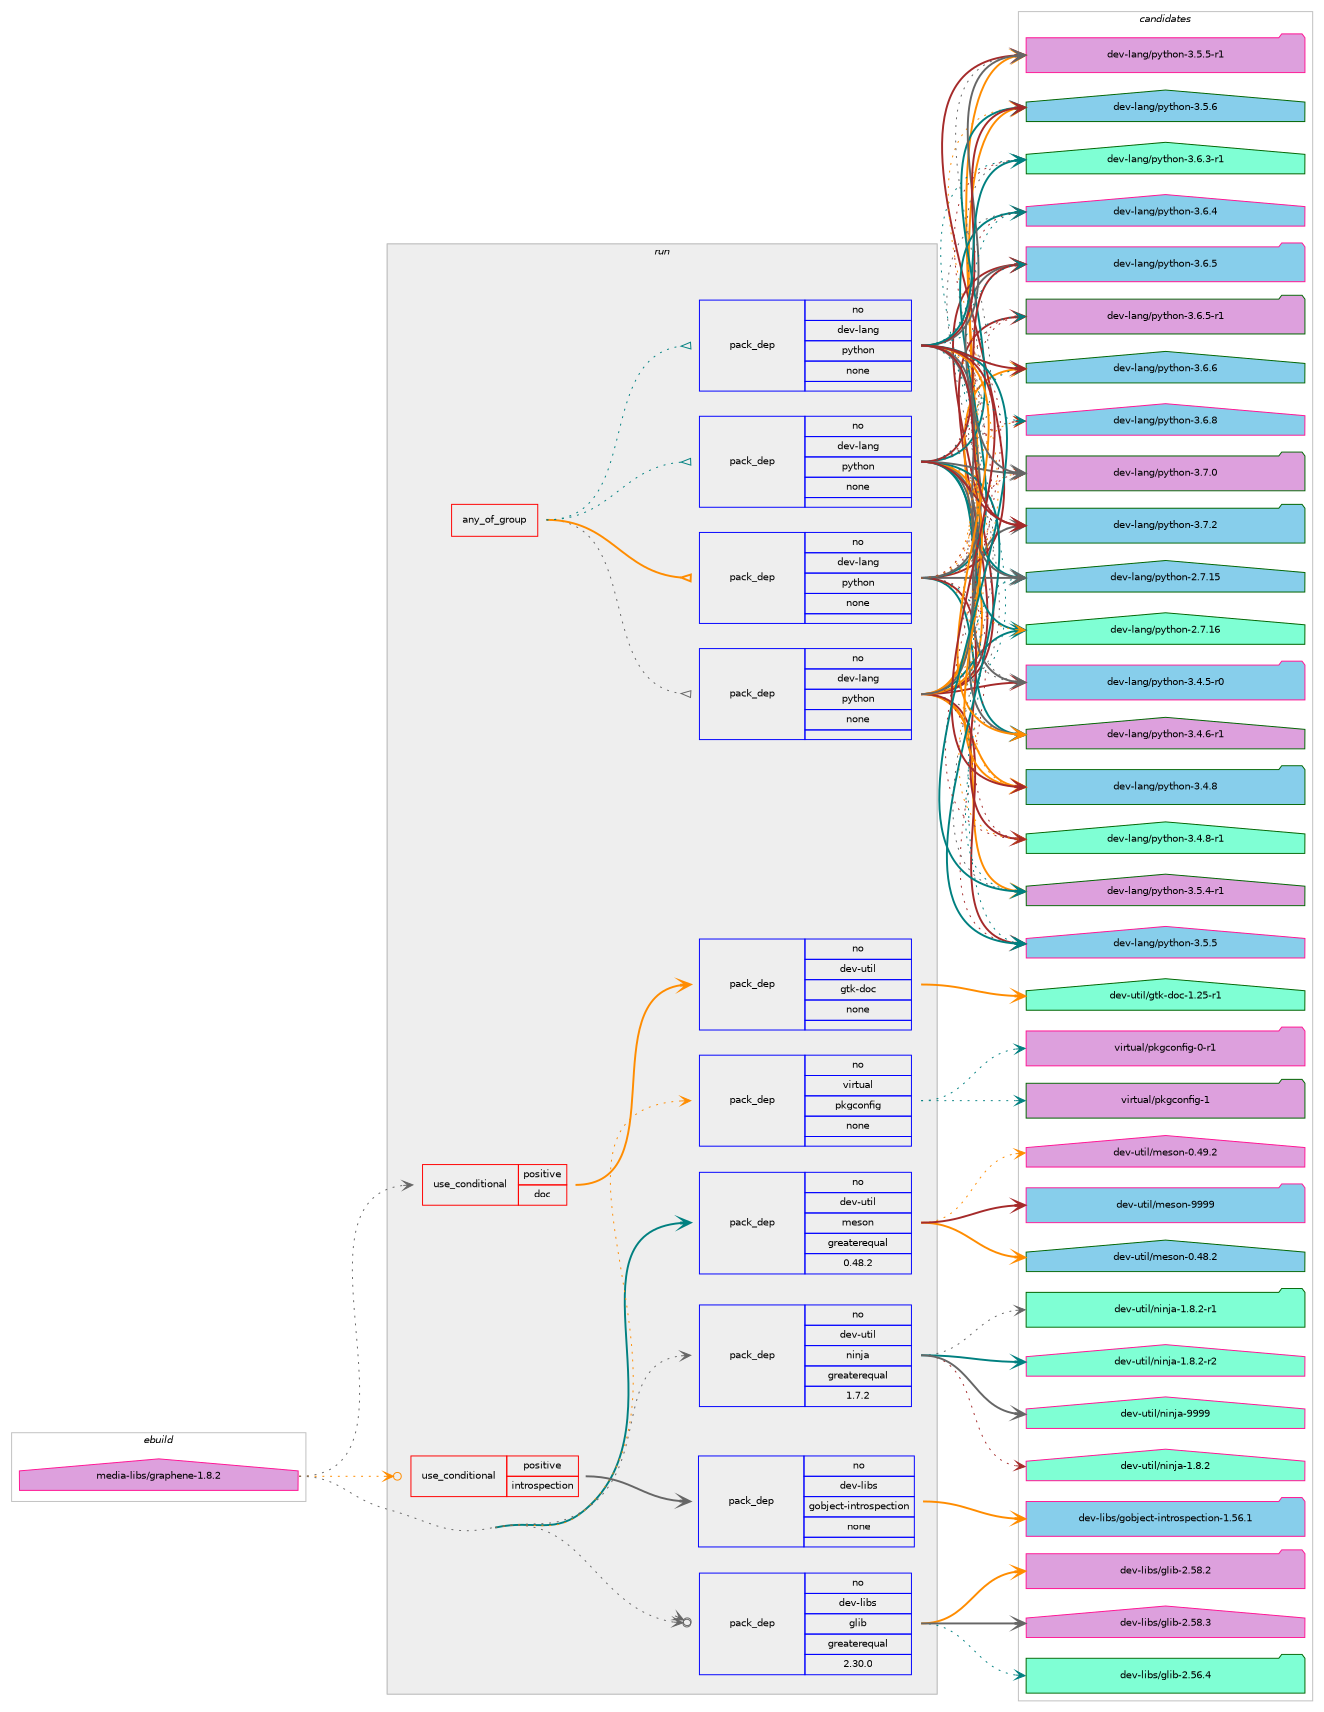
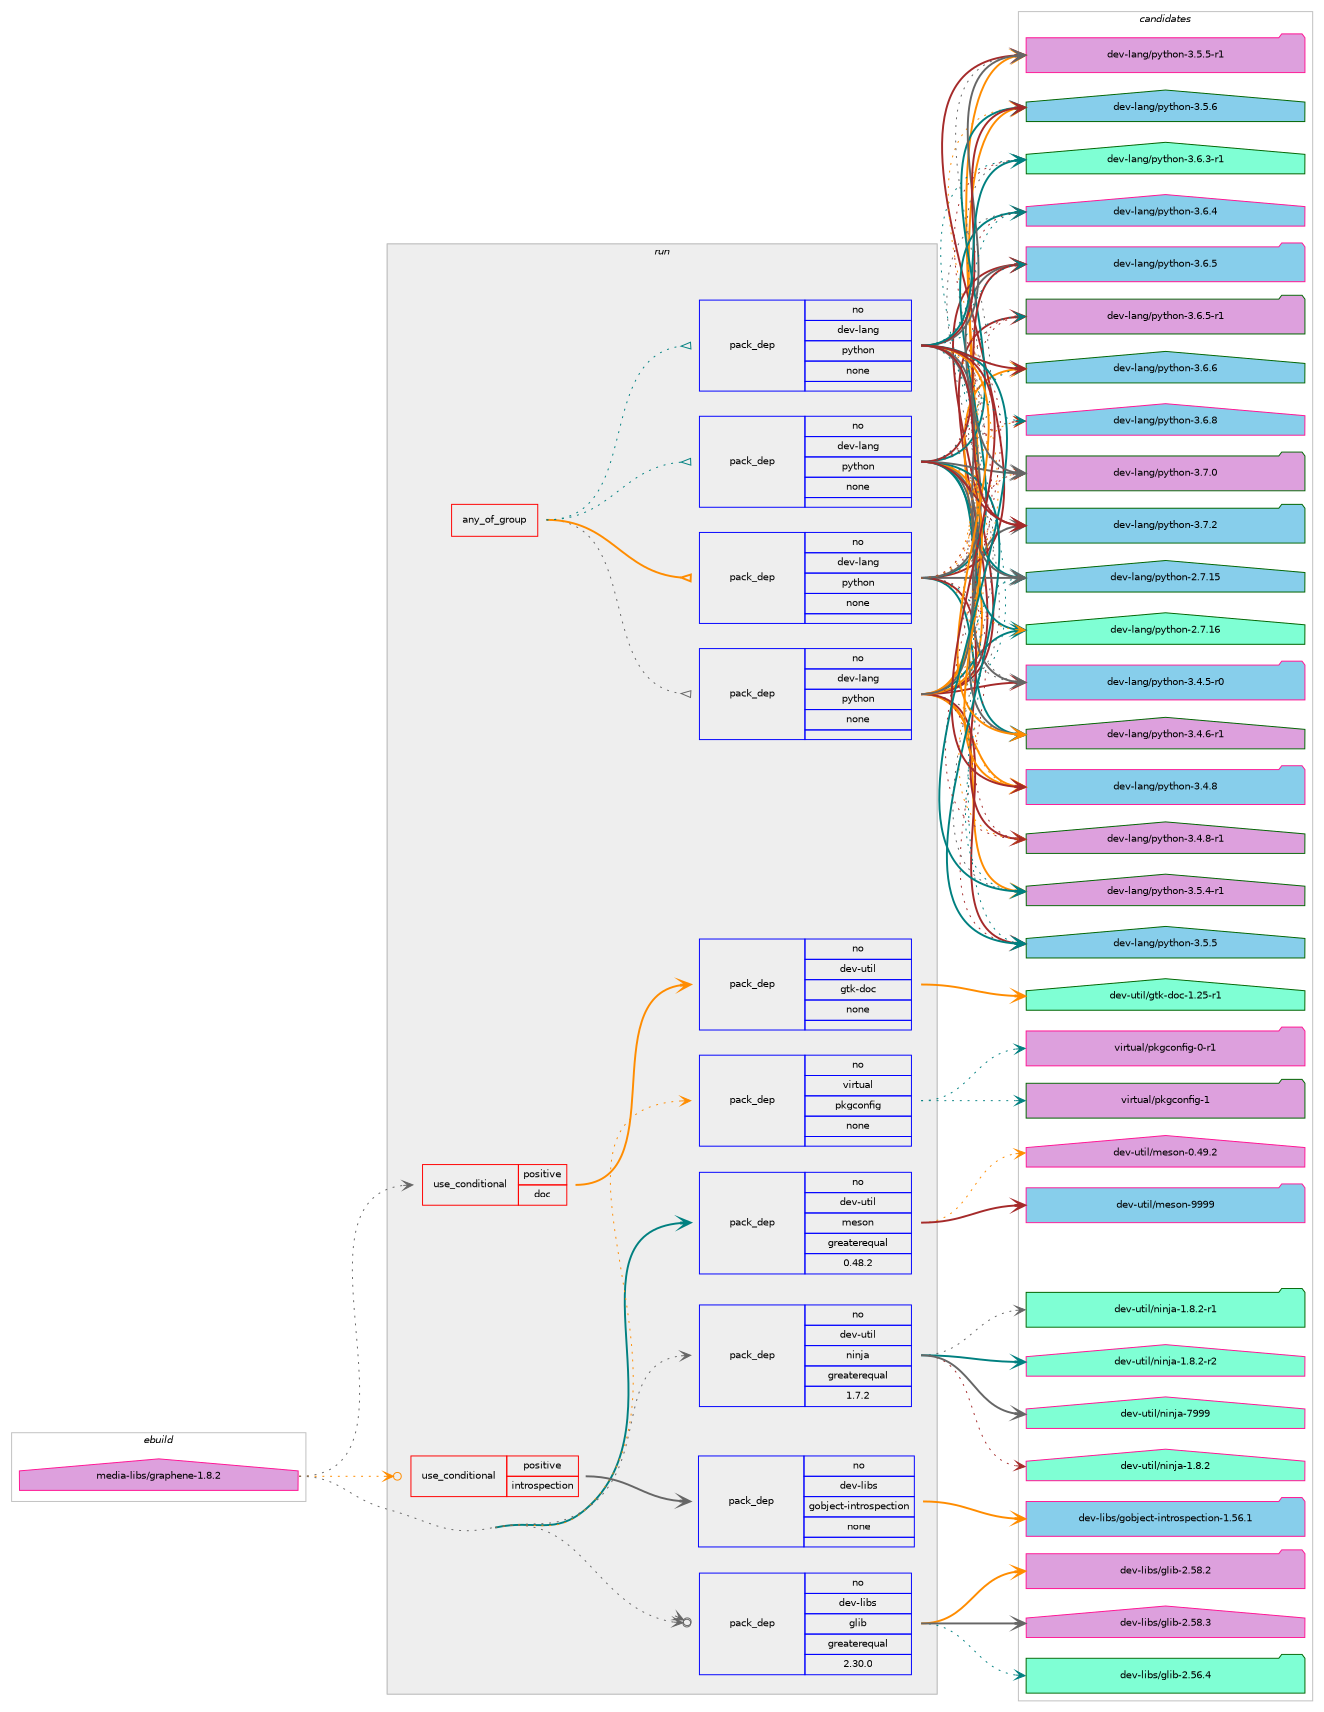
(1166, 787) -> (1166, 787)
(1166, 839) -> (1166, 839)
(1166, 944) -> (1166, 944)
(1166, 1258) -> none
(1166, 1414) -> (1166, 1414)
